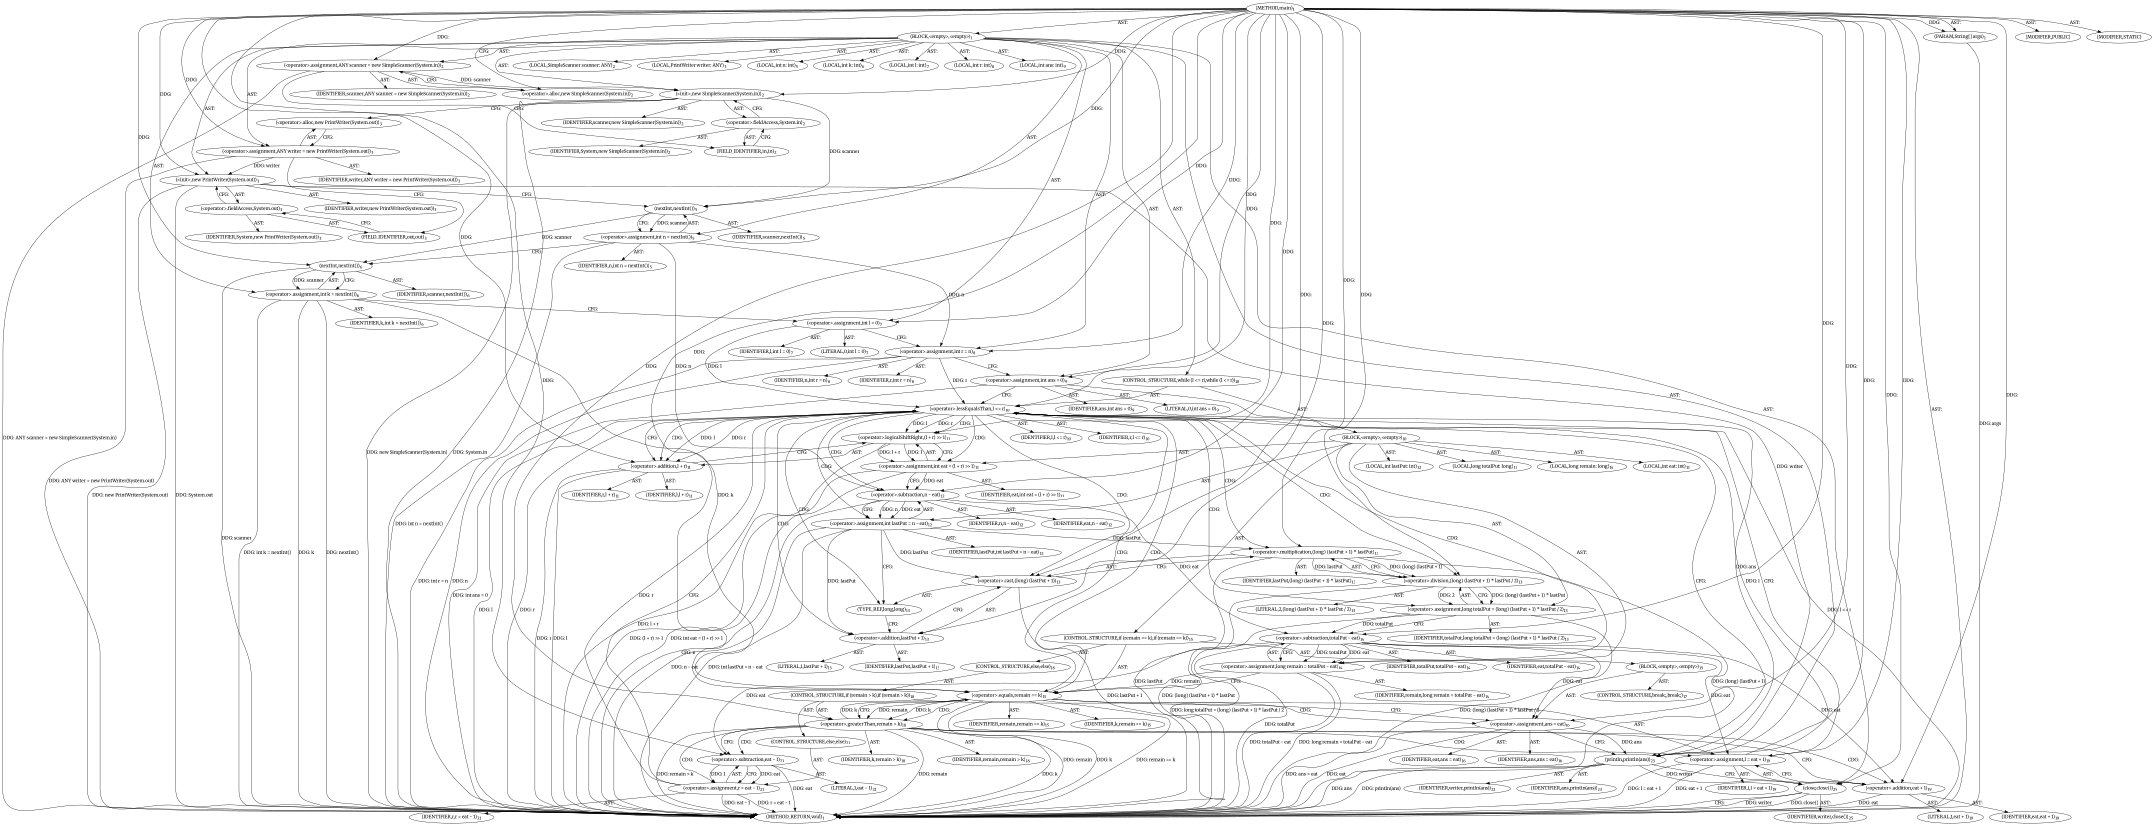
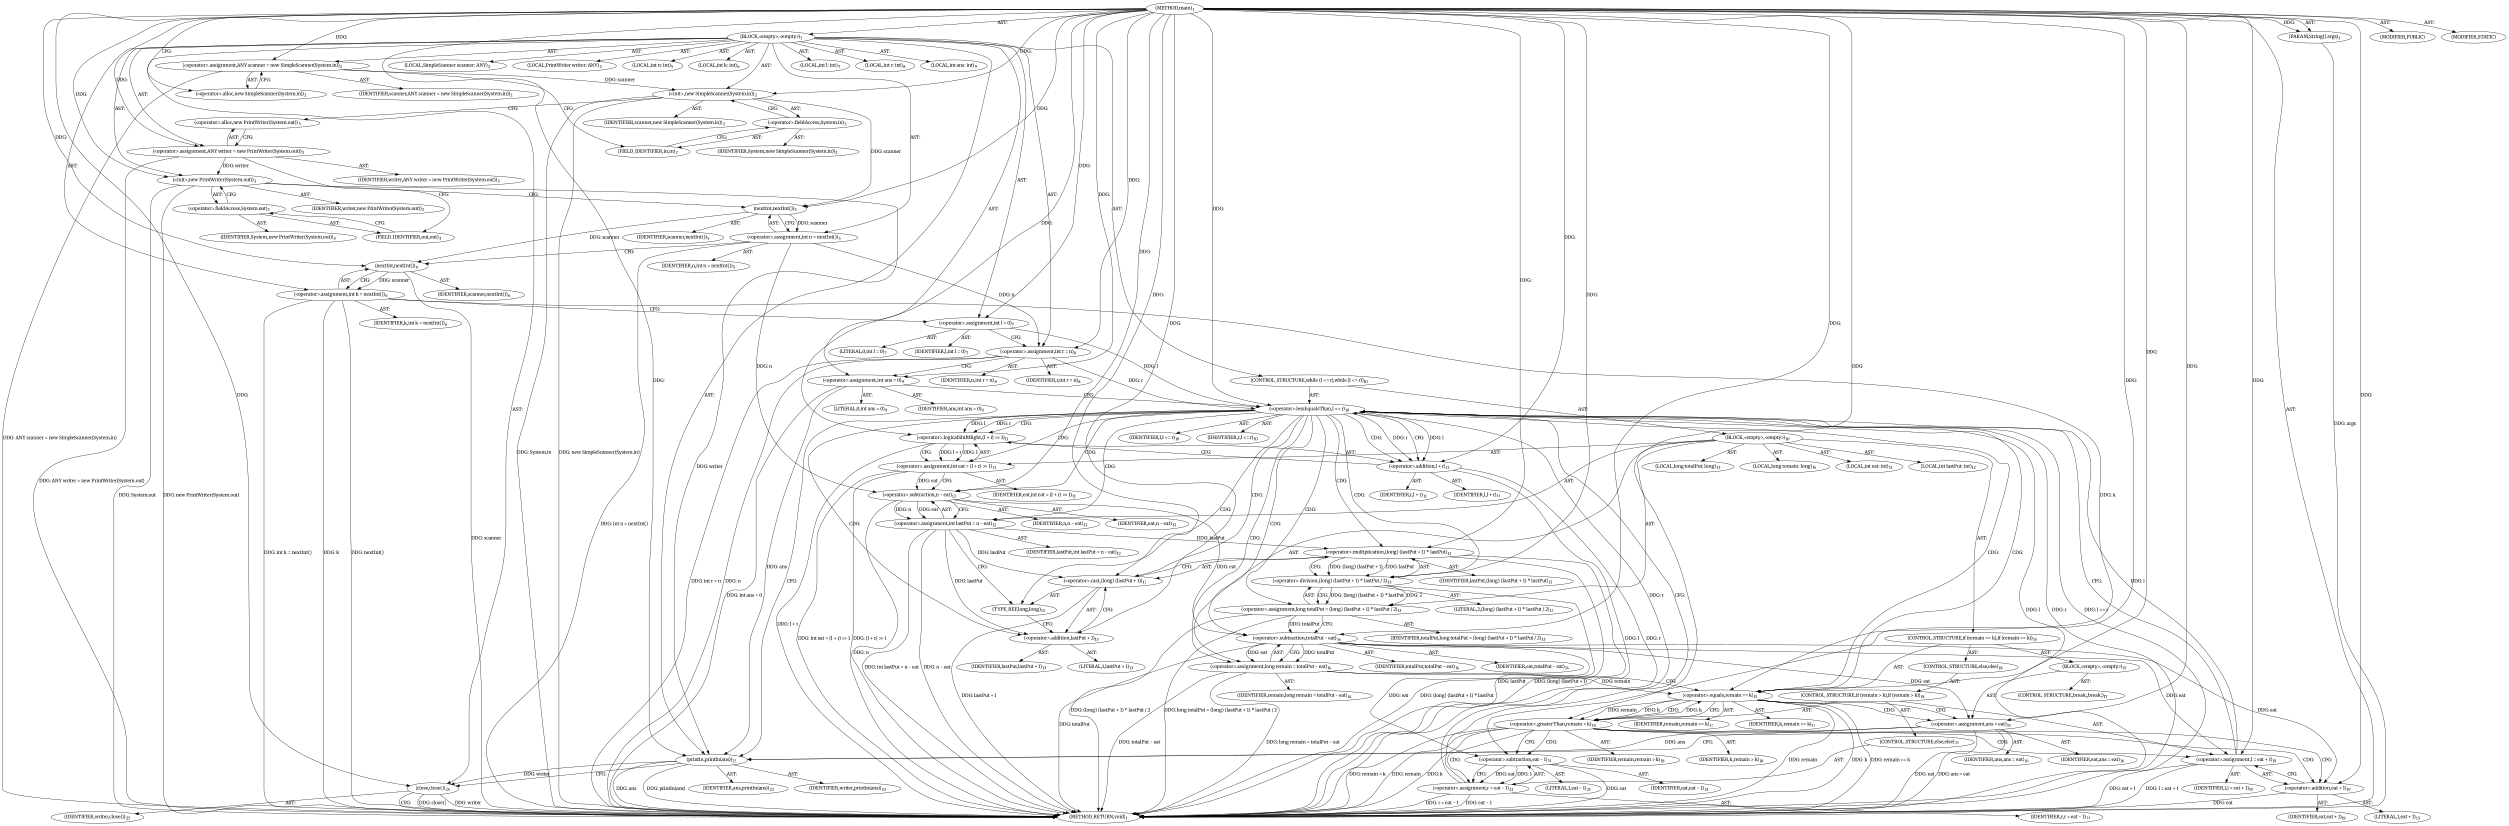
none -> (1265, 536)
(688, 653) -> (861, 653)
none -> (1680, 789)
(1971, 817) -> (2418, 817)
